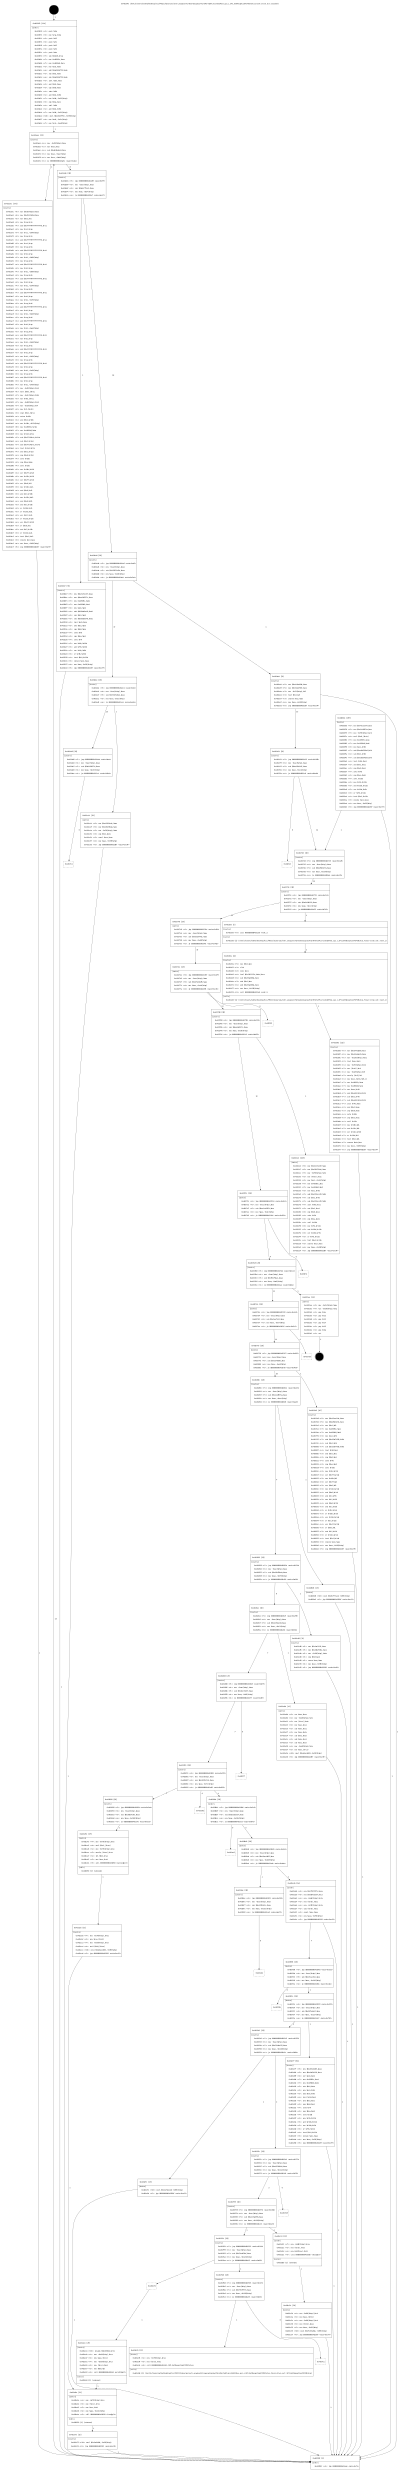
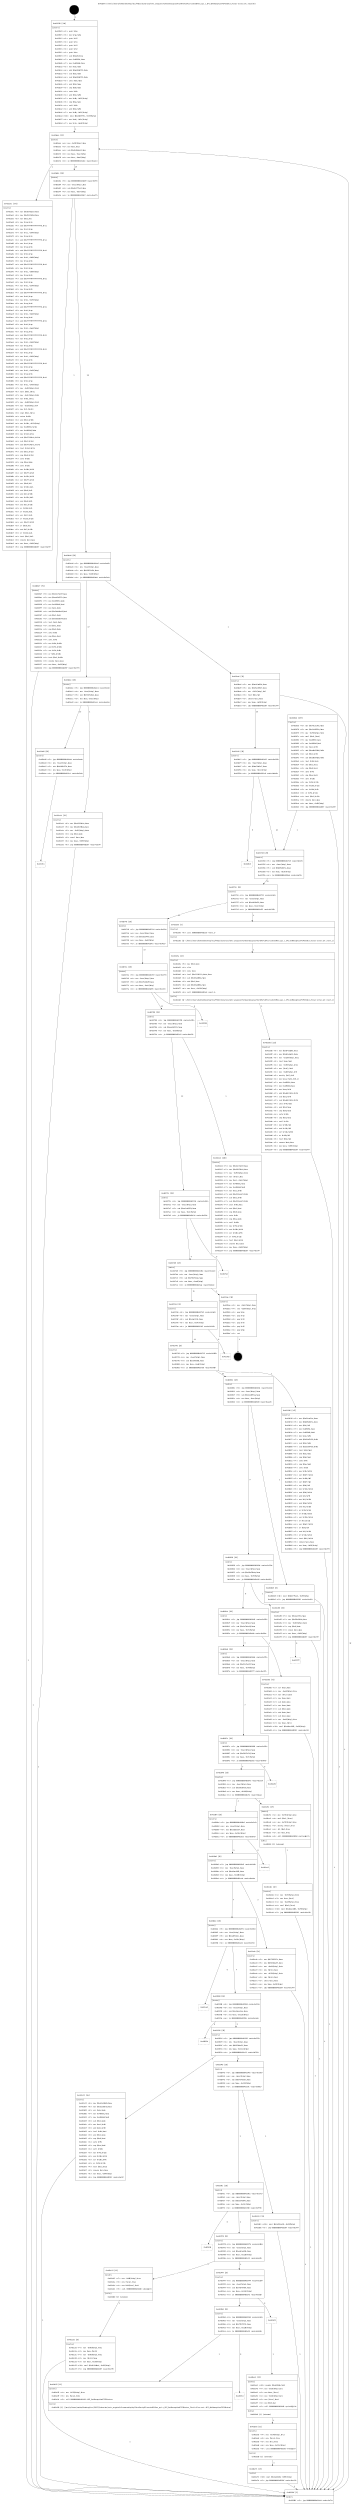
(241, 1737) -> (295, 1648)
(217, 1793) -> (236, 1804)
(310, 1940) -> (234, 1969)
(69, 2171) -> (309, 2201)
